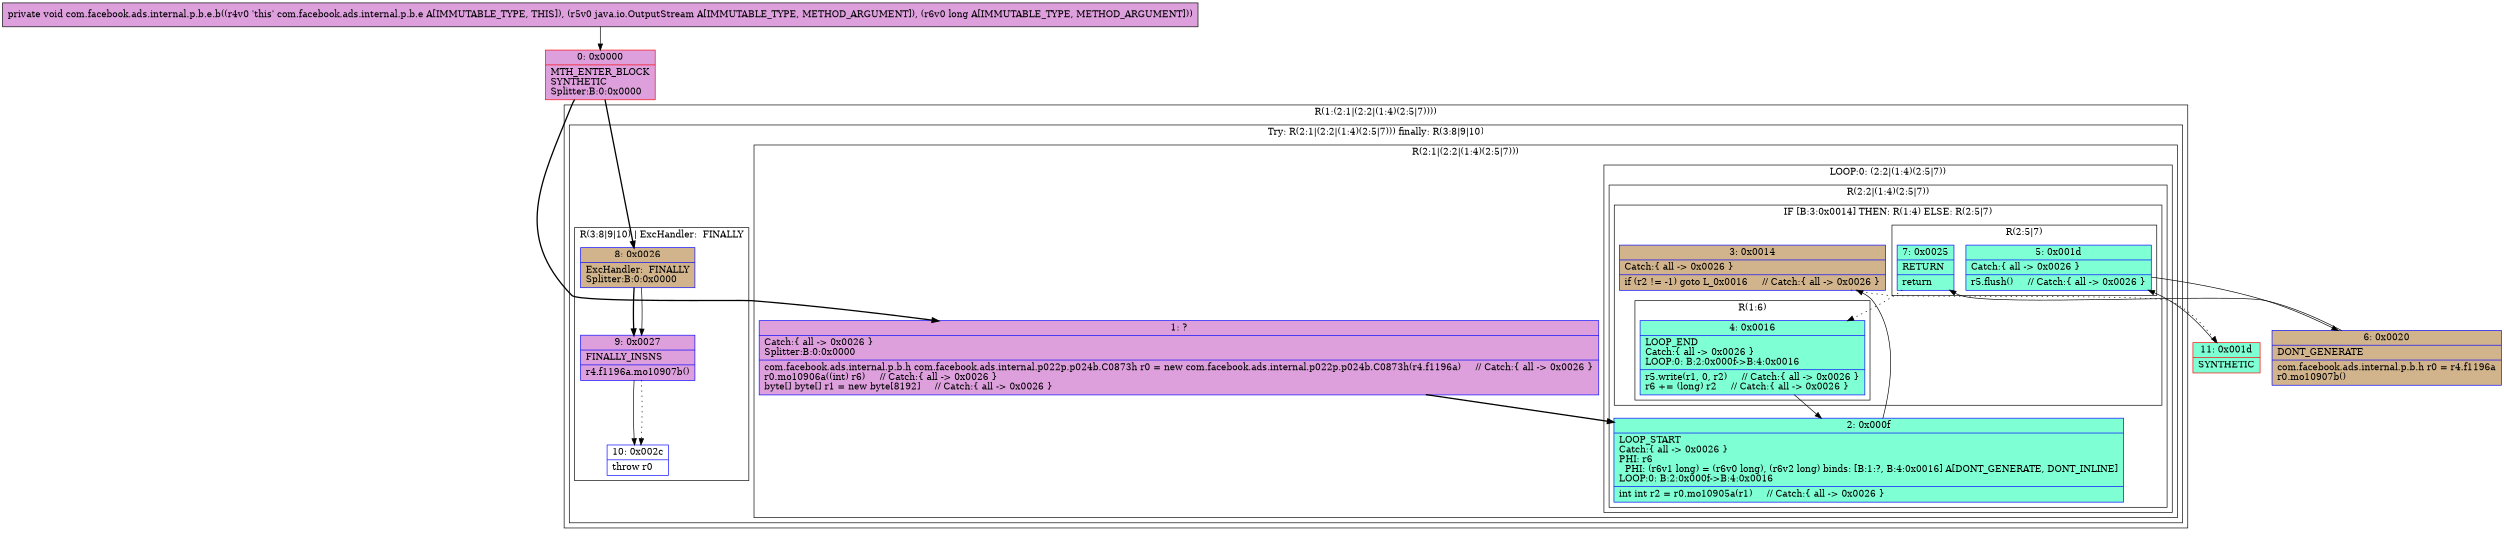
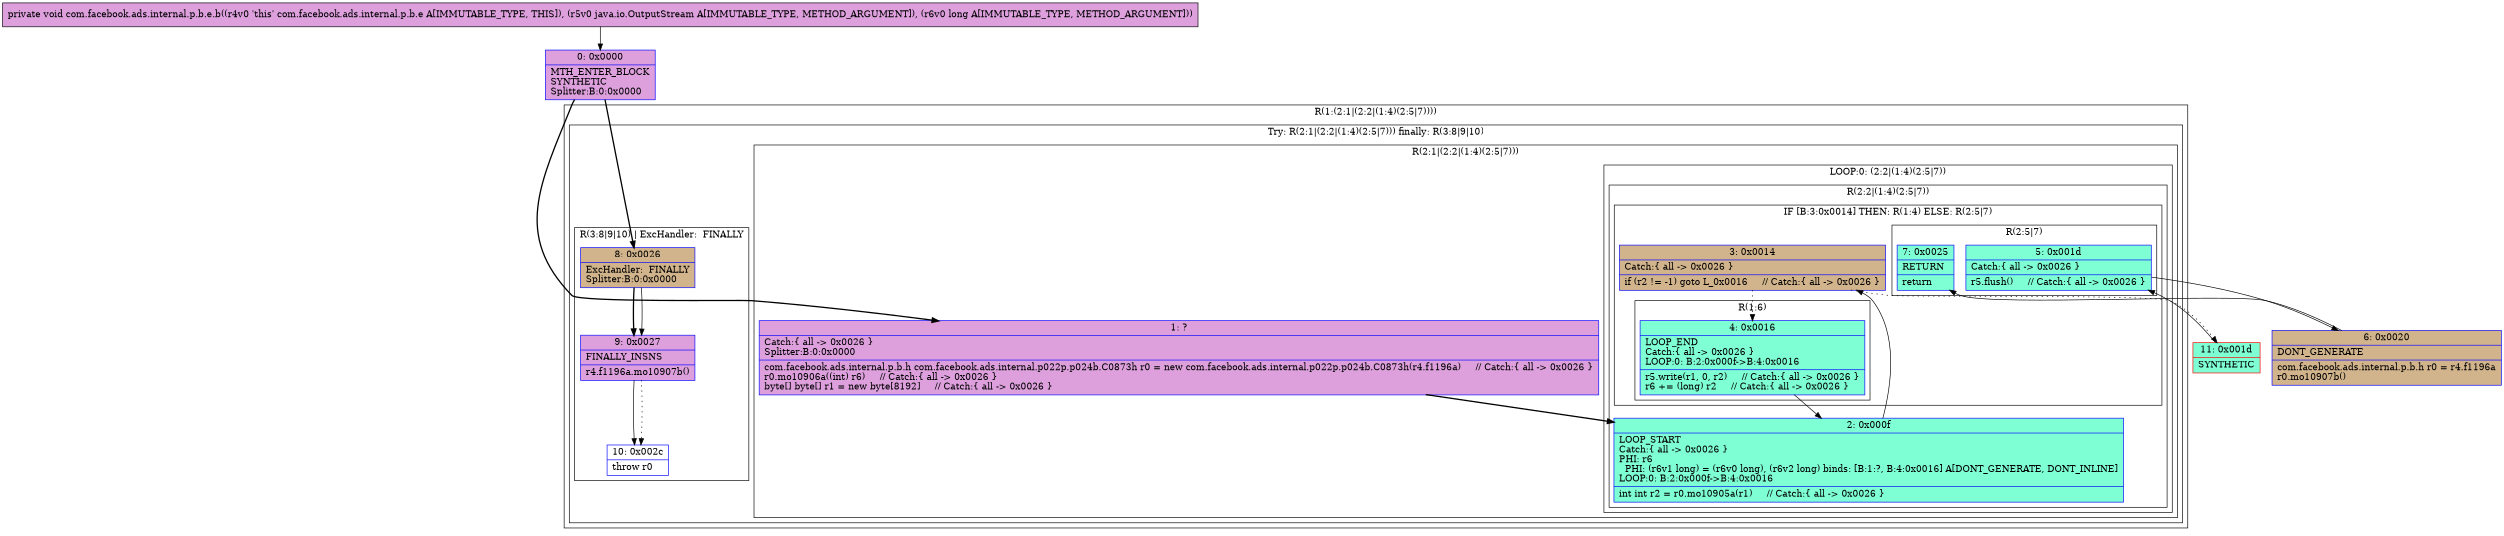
(600, 75) -> (600, 75)
(1880, 304) -> (1752, 305)
